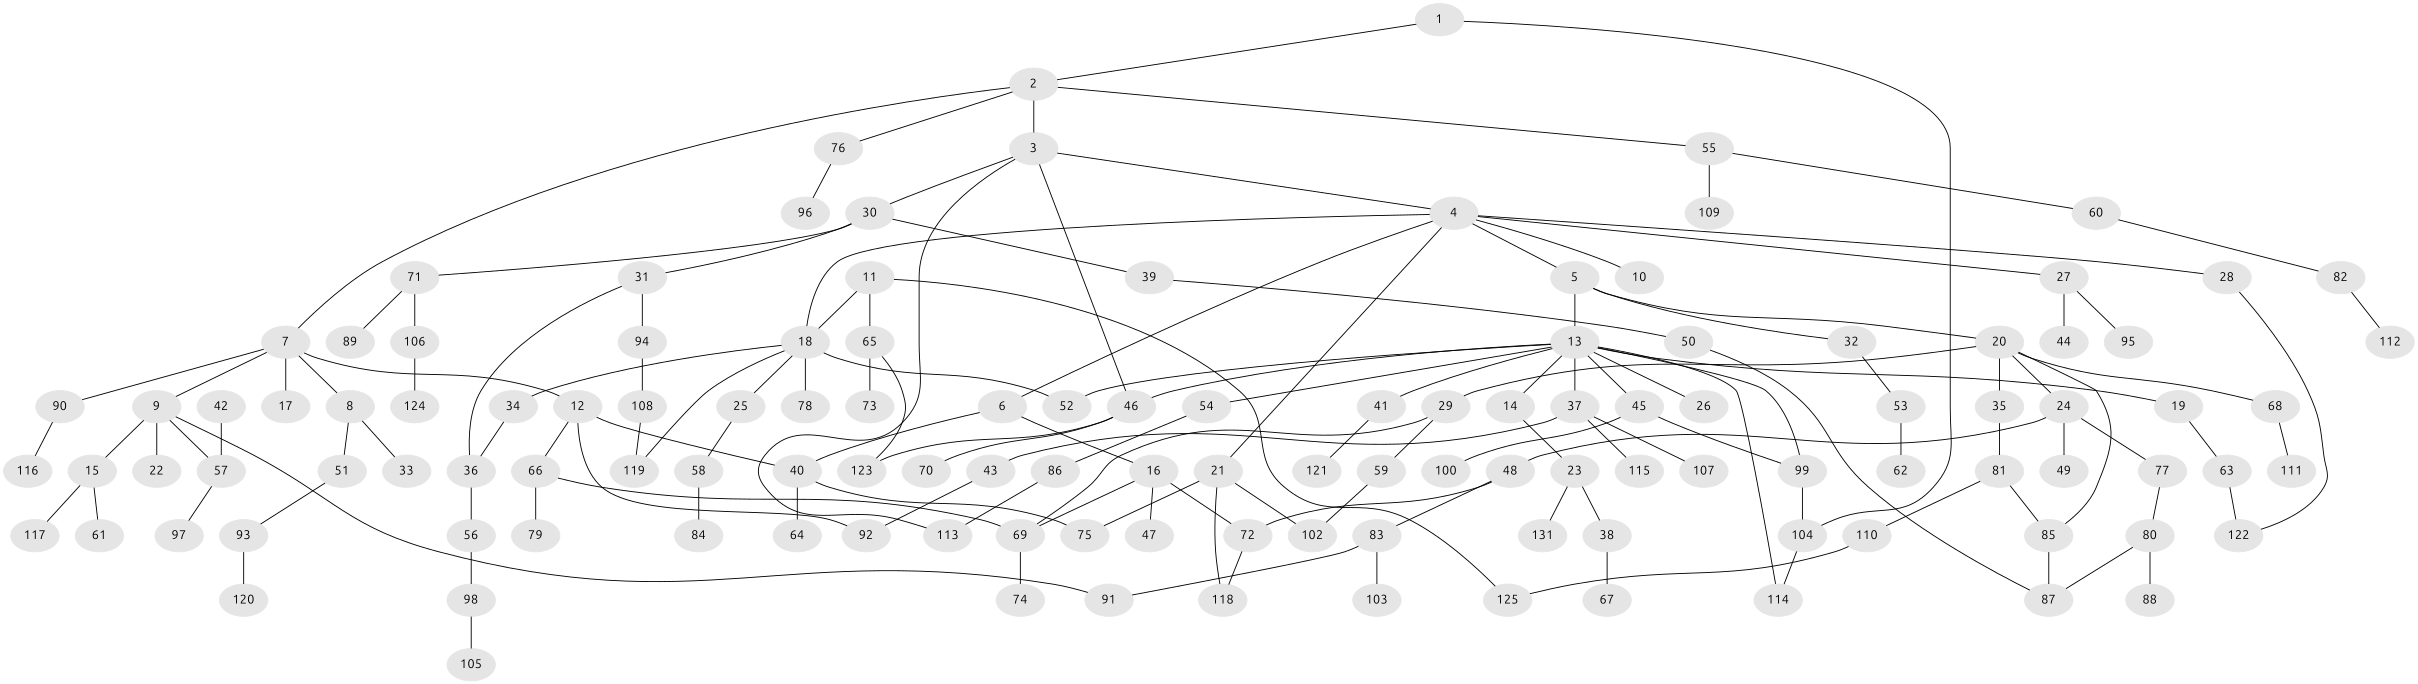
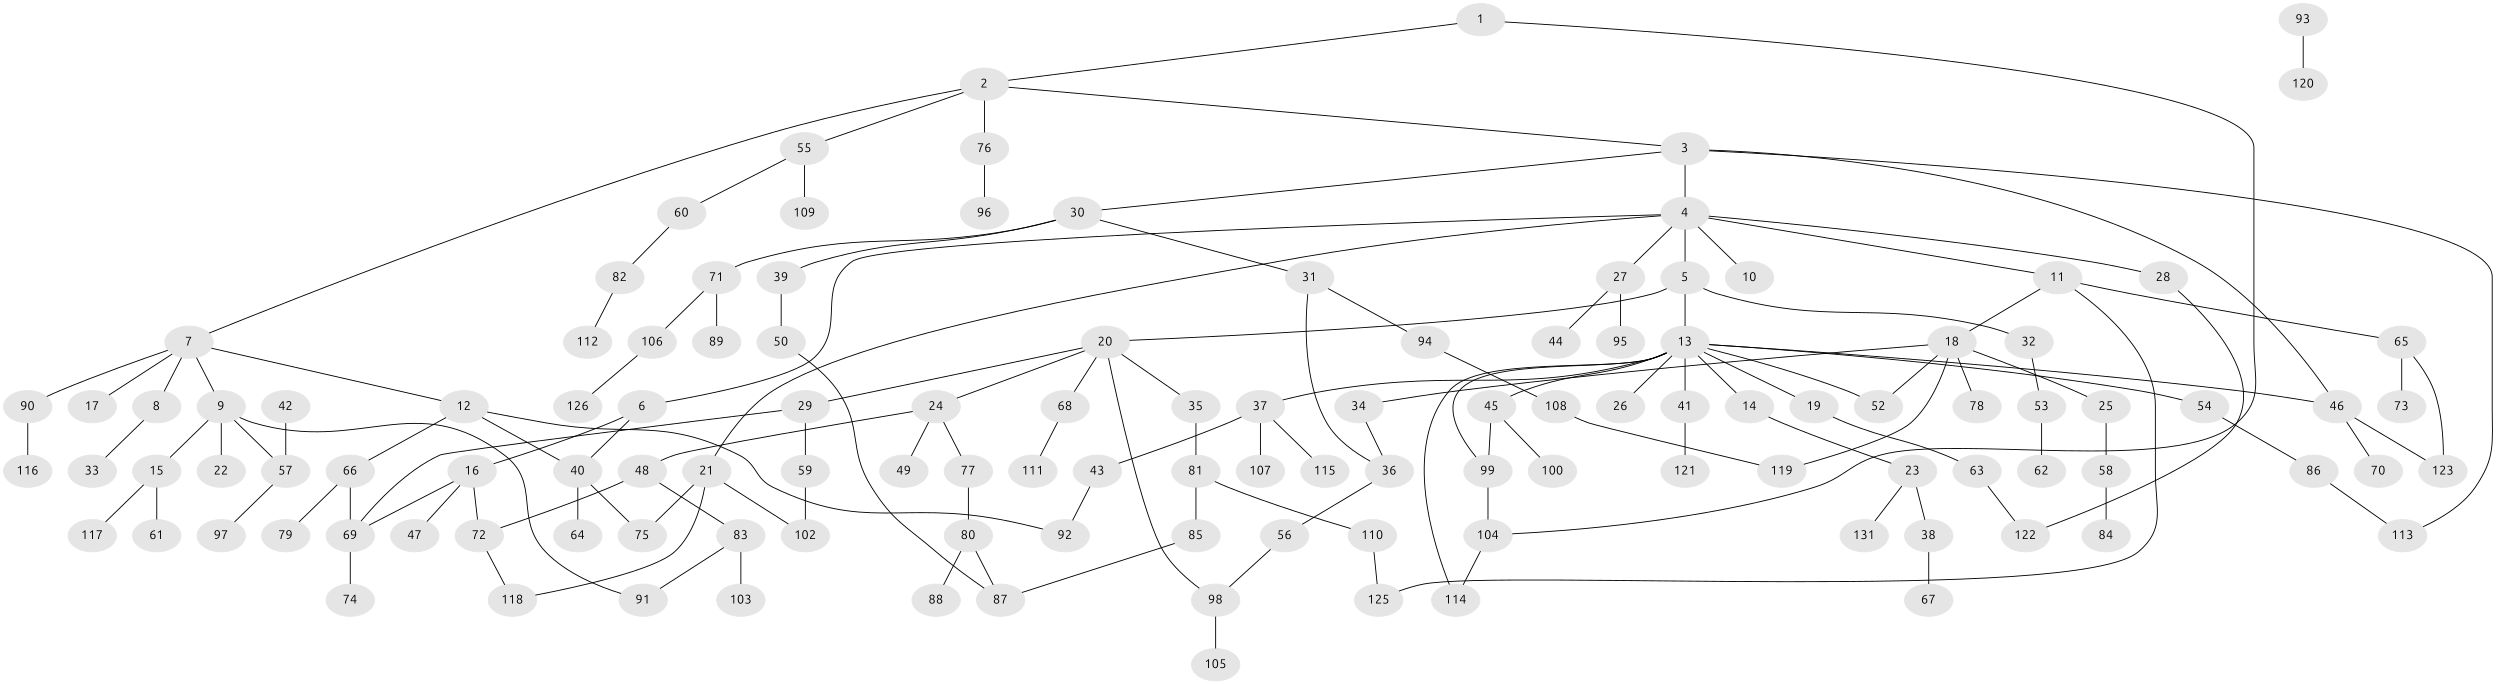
(1095, 226) -> (1871, 245)
(415, 407) -> (578, 407)
(2109, 420) -> (1138, 481)
(342, 471) -> none
